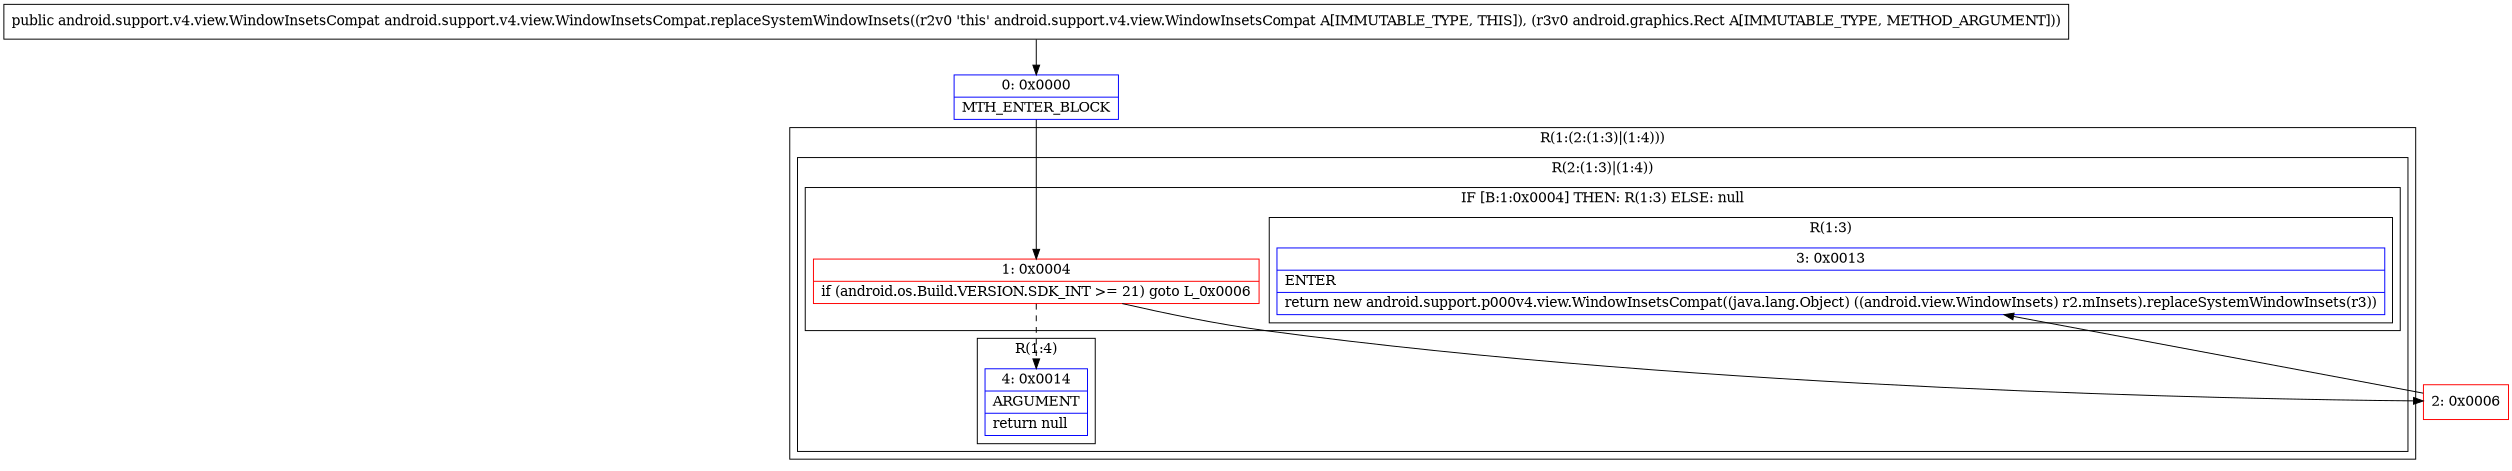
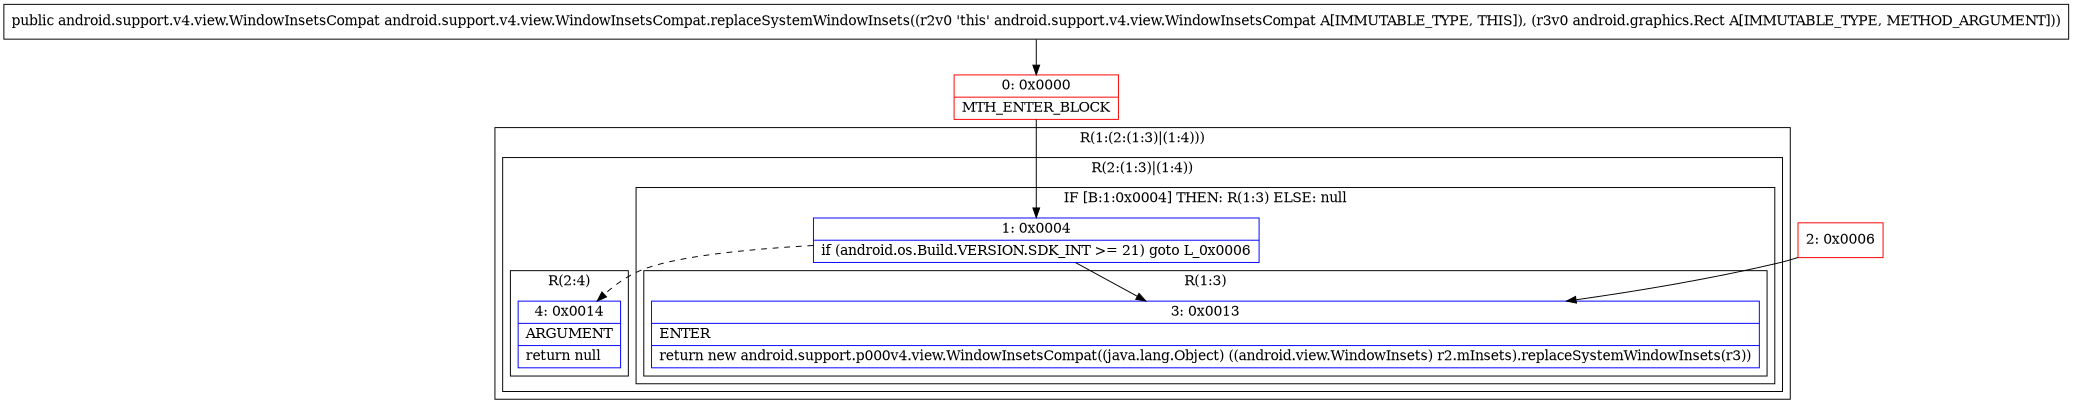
(1036, 97) -> (1036, 97)
(1036, 281) -> (1036, 240)
(1036, 349) -> (569, 282)
(1766, 378) -> (1106, 279)
